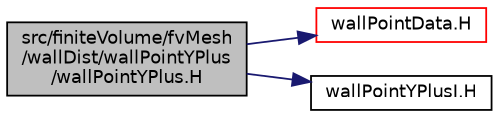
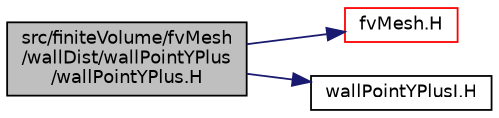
(401, 25) -> (401, 25)
